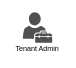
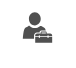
(37, 50) -> none
